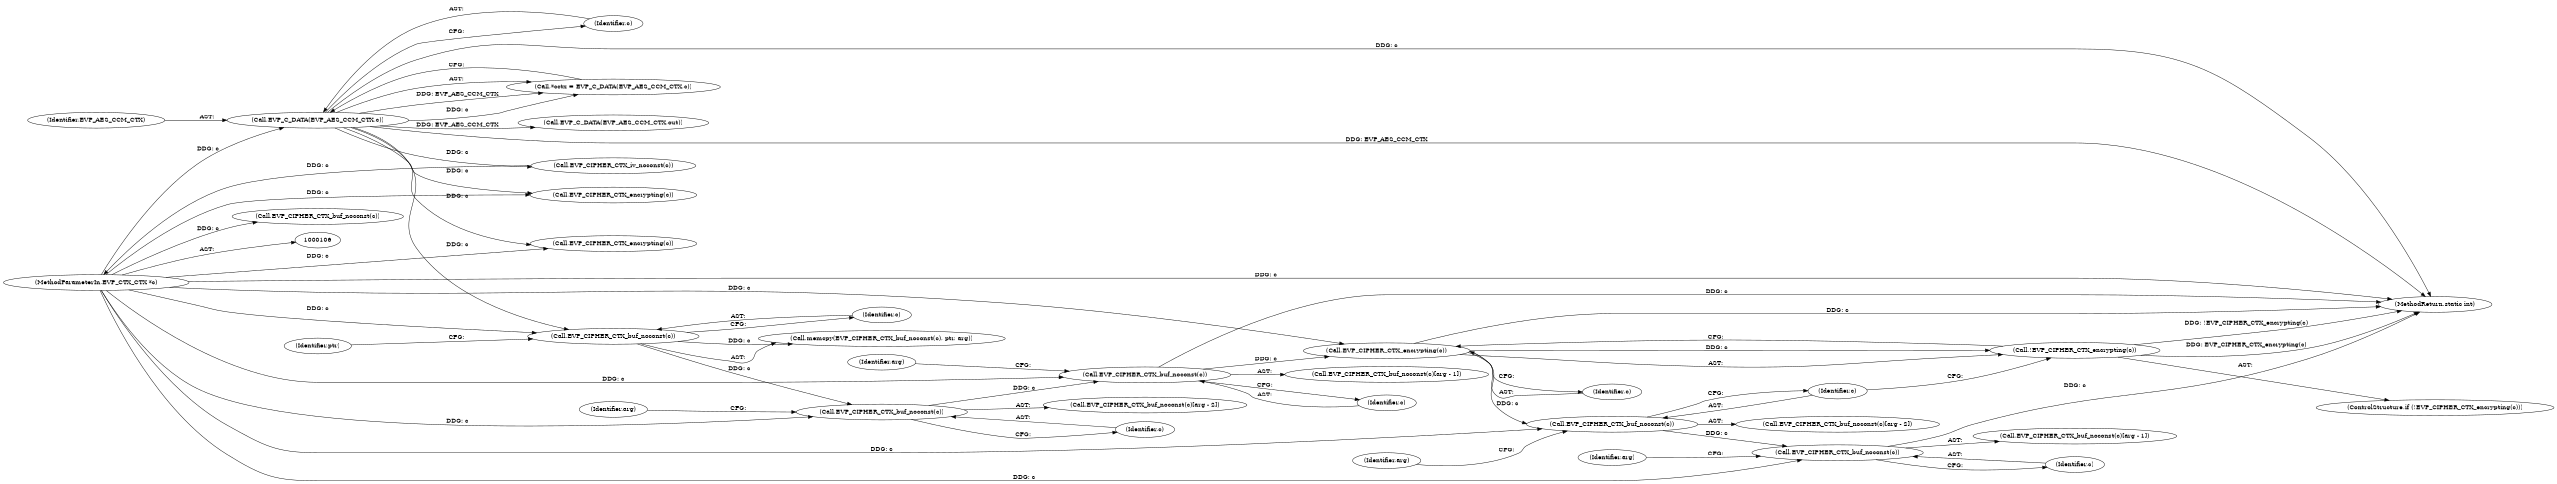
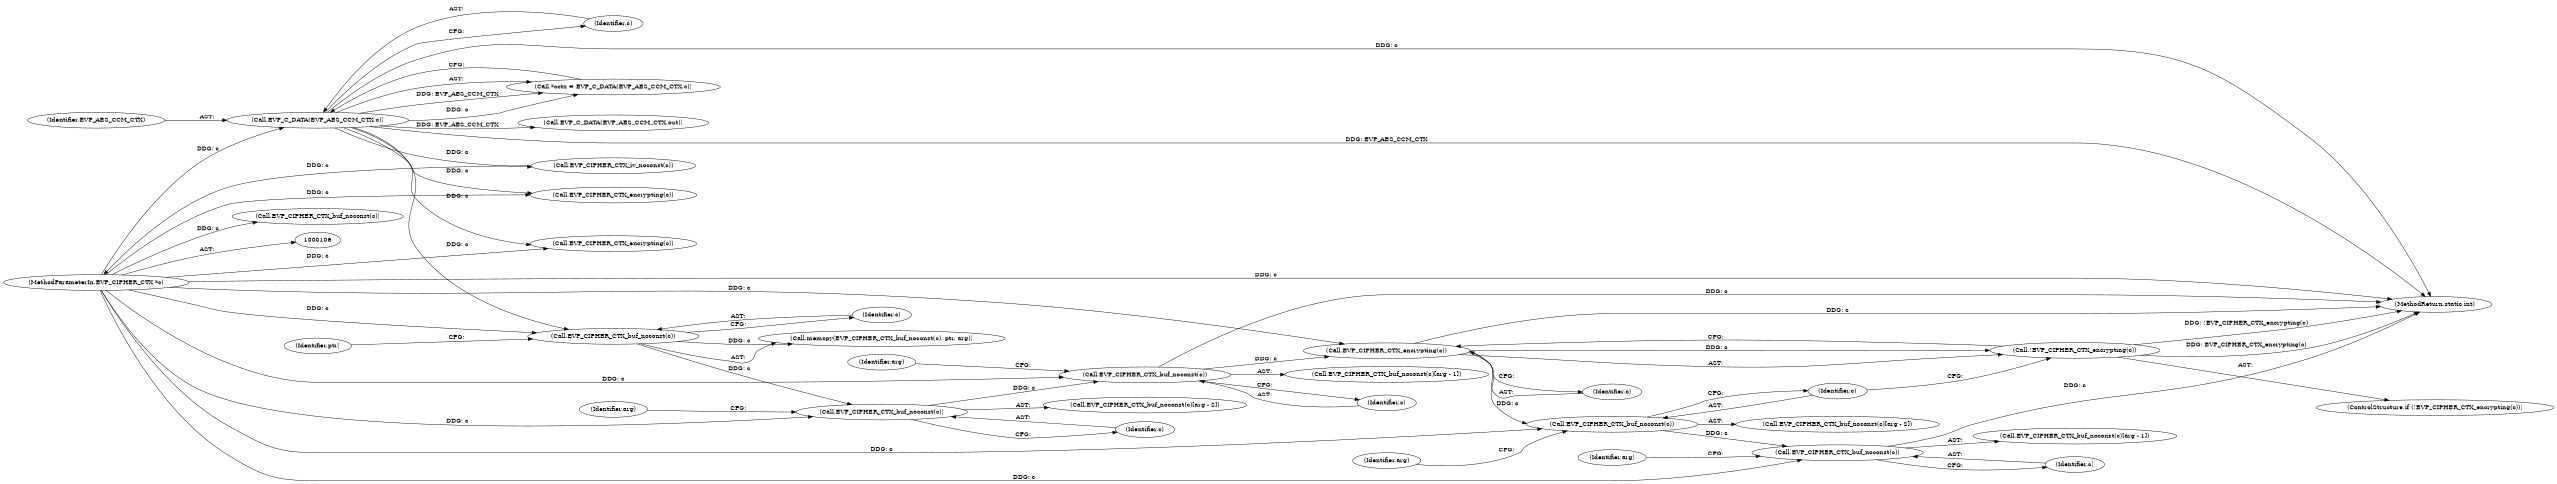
(96, 283) -> (96, 283)
